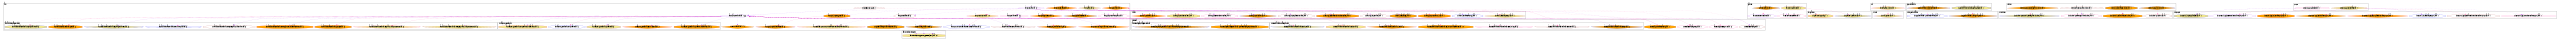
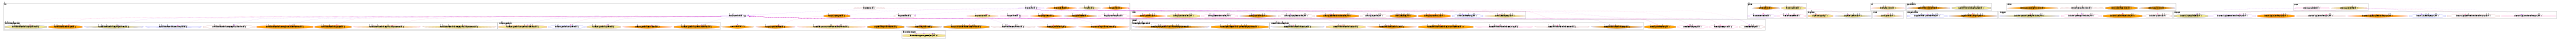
(869, 8) -> (869, 8)
(2003, 12) -> (2003, 12)
(2321, 16) -> (2321, 16)
(966, 27) -> (966, 27)
